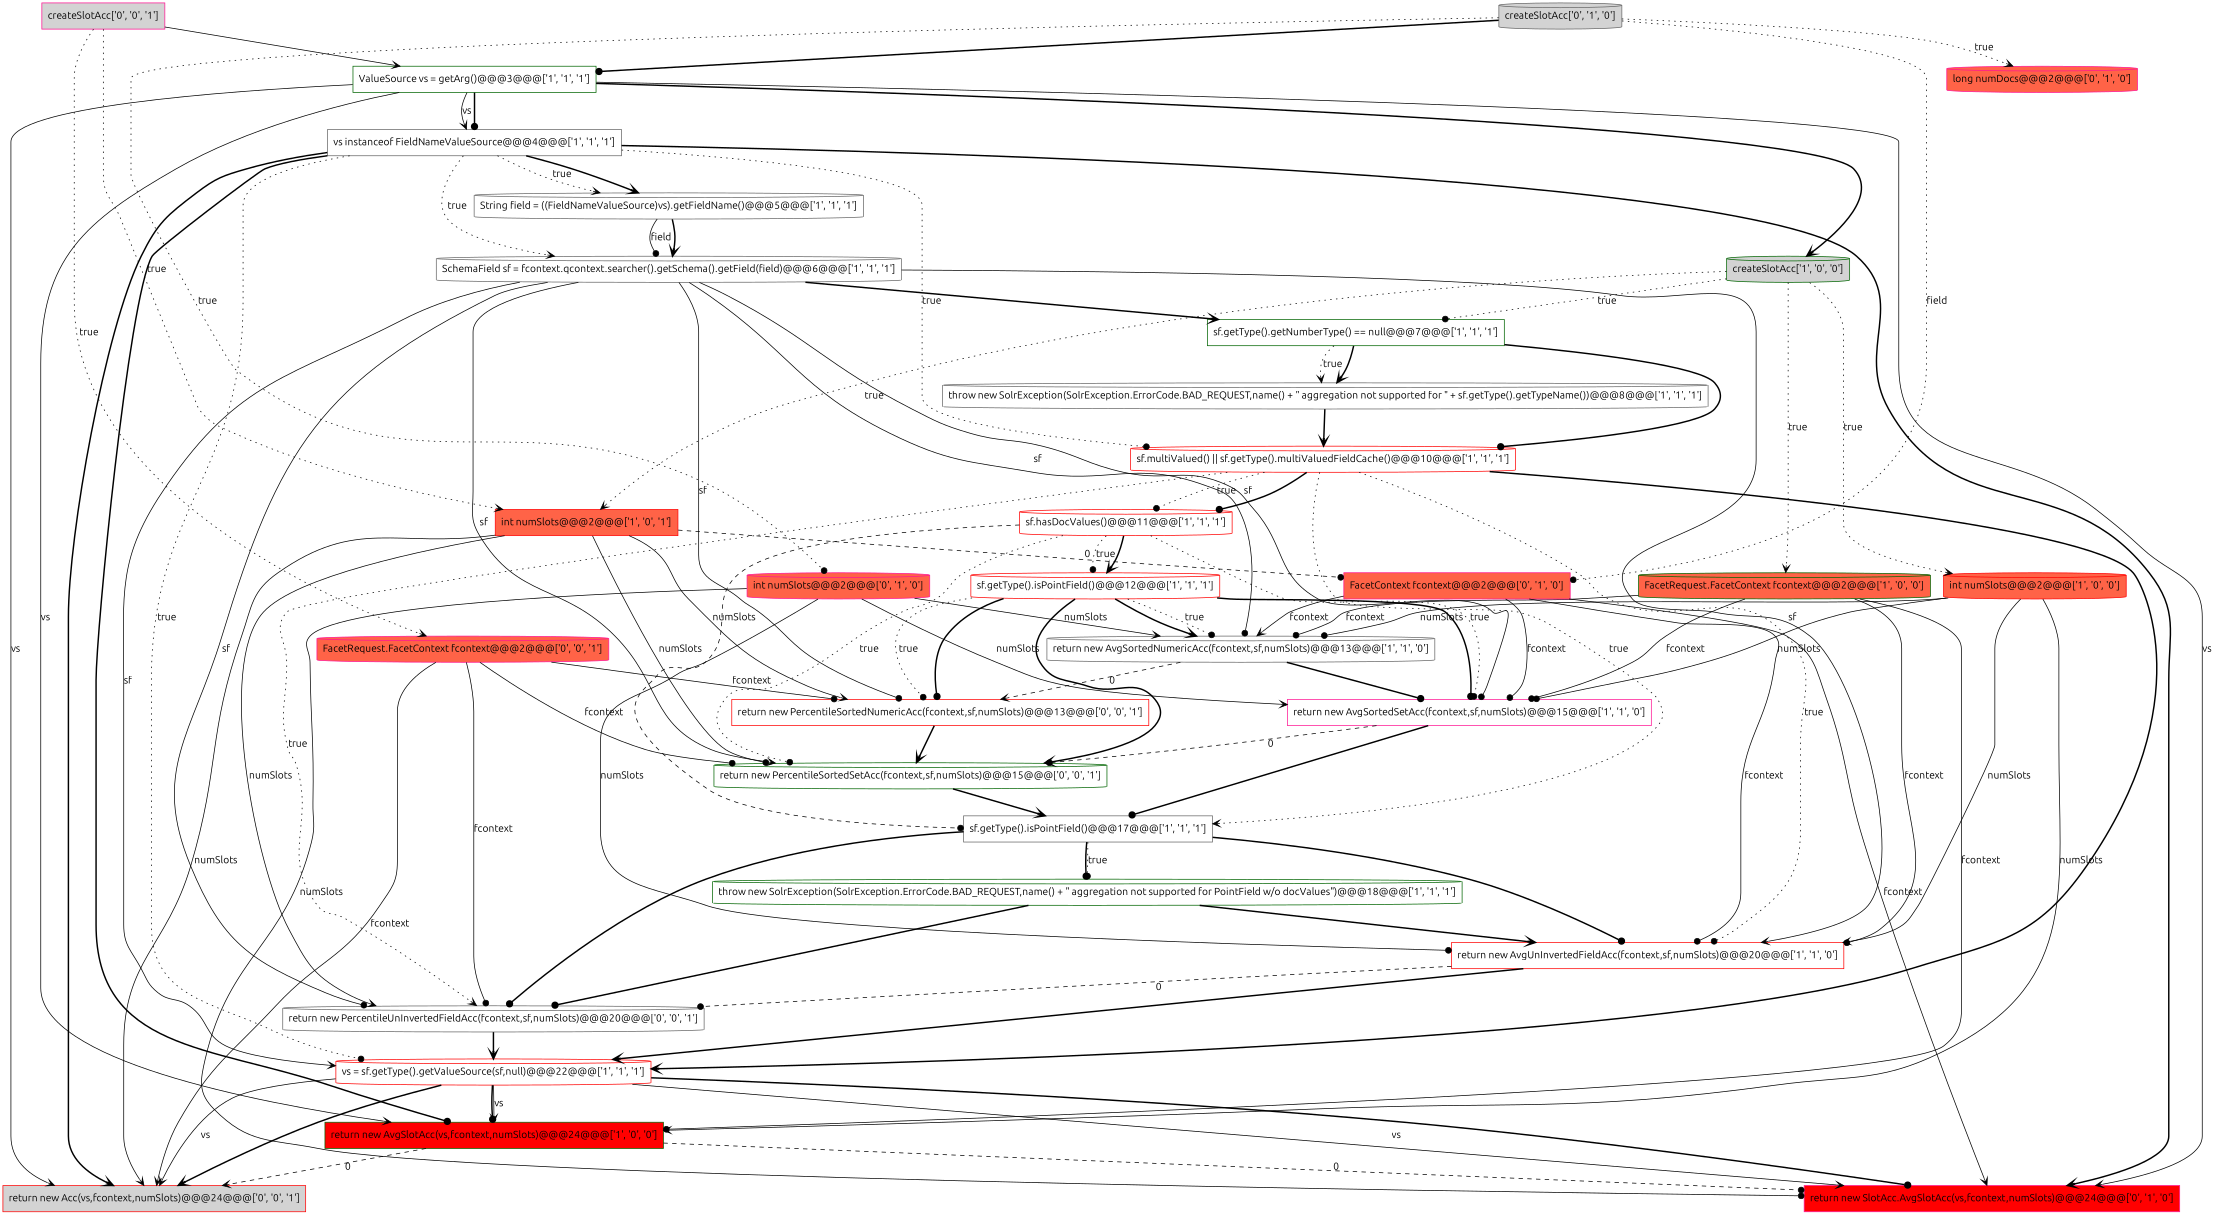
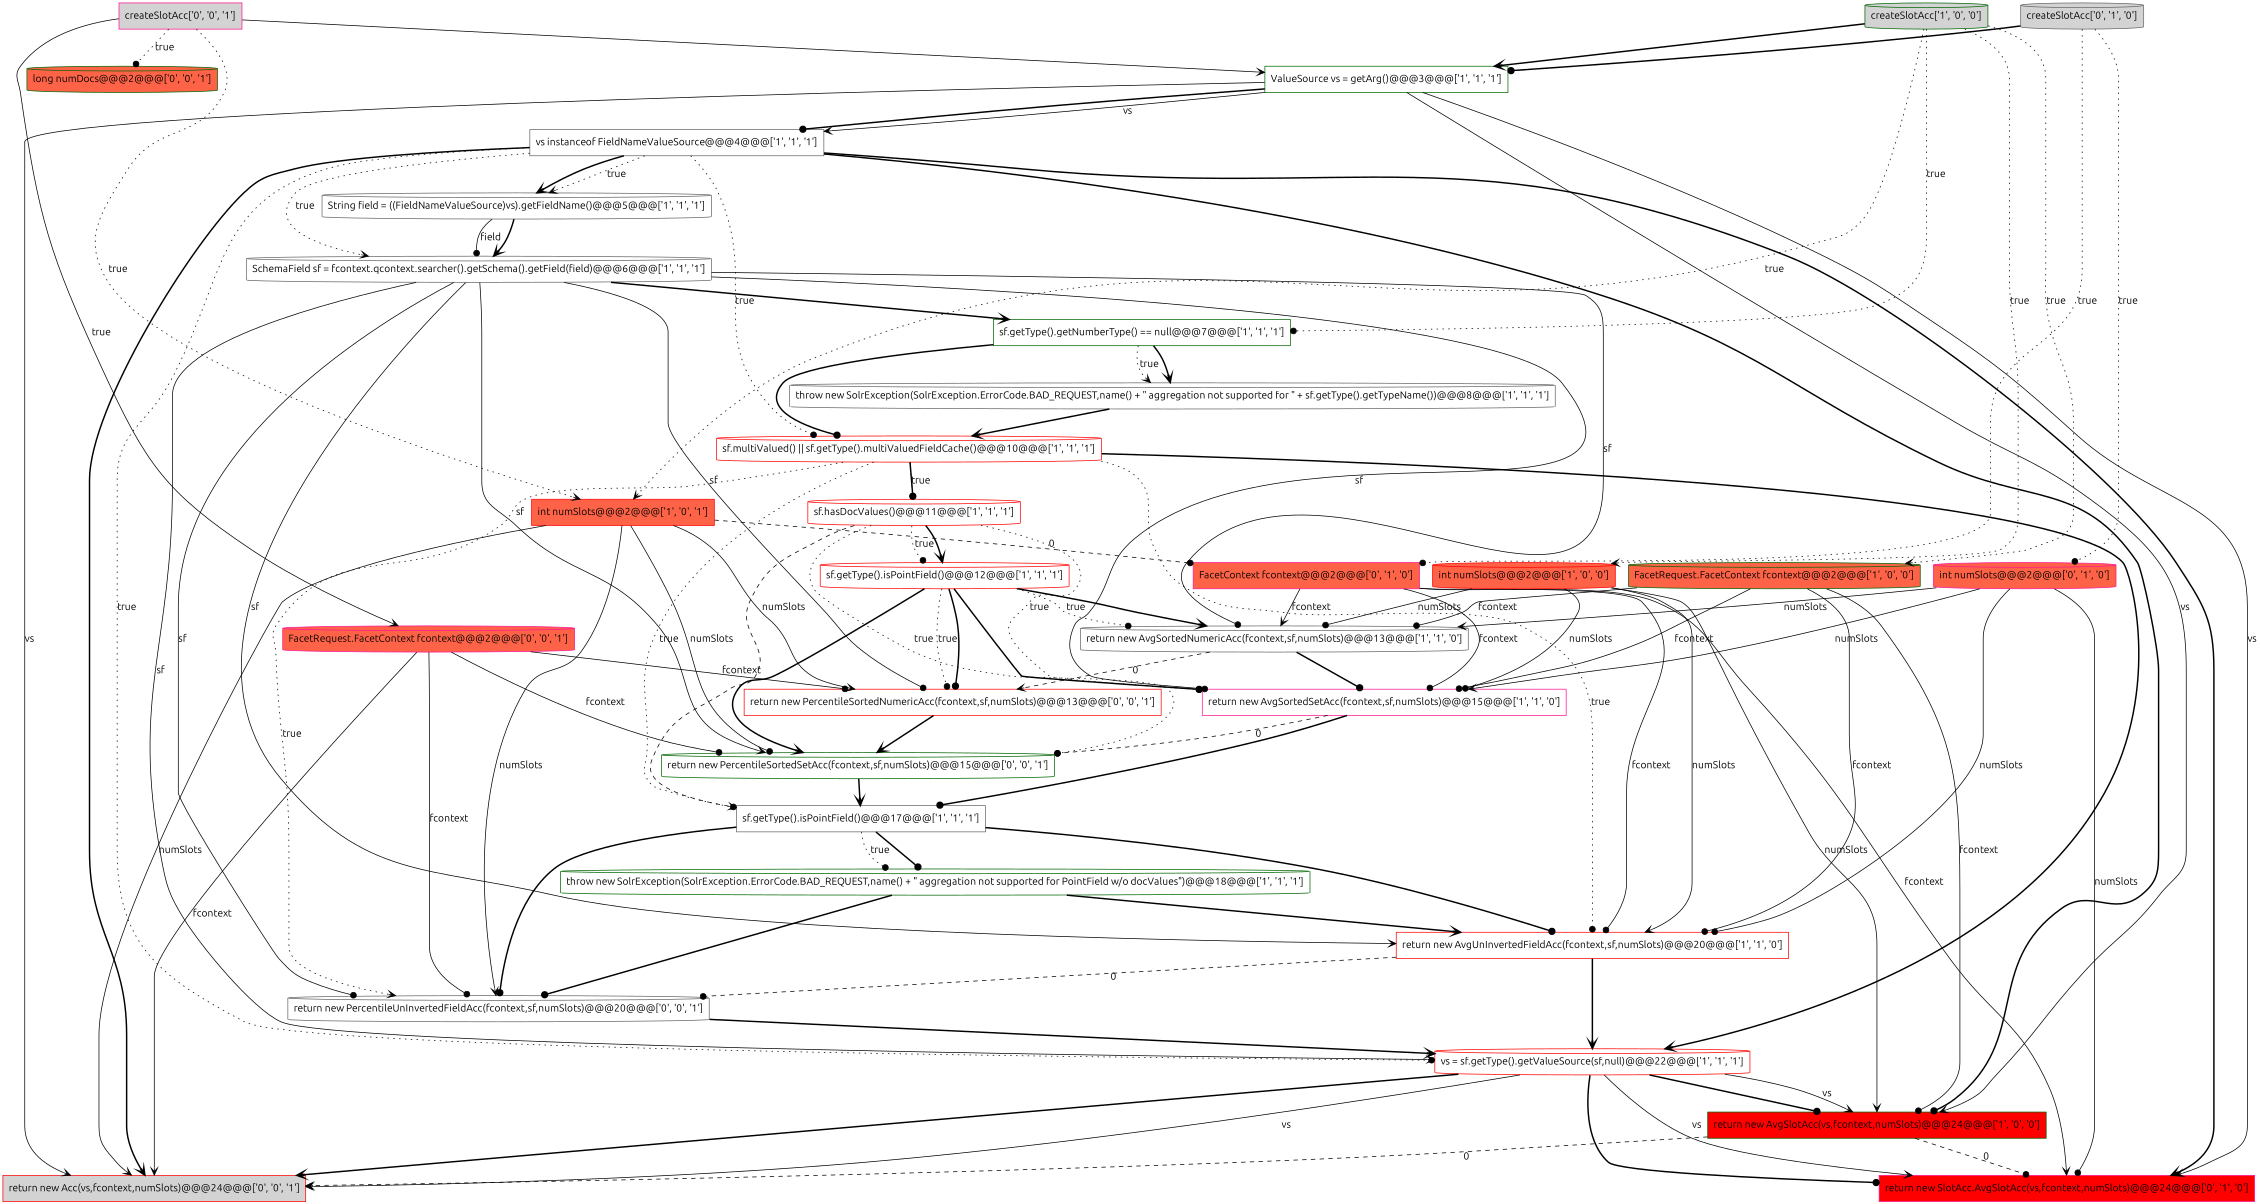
none -> (122, 79)
(2042, 79) -> none
(1278, 110) -> (1683, 45)
(1937, 301) -> (2088, 301)
(106, 410) -> (96, 354)
